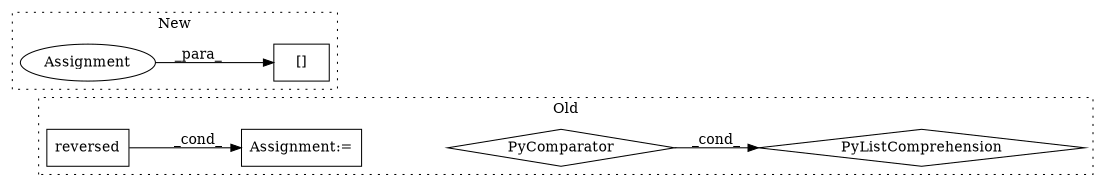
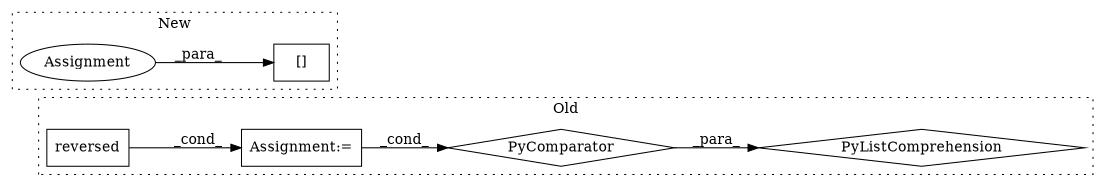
(716, 140) -> (716, 140)
none -> (399, 148)
